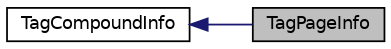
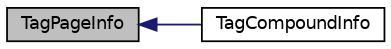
(230, 25) -> (179, 25)
